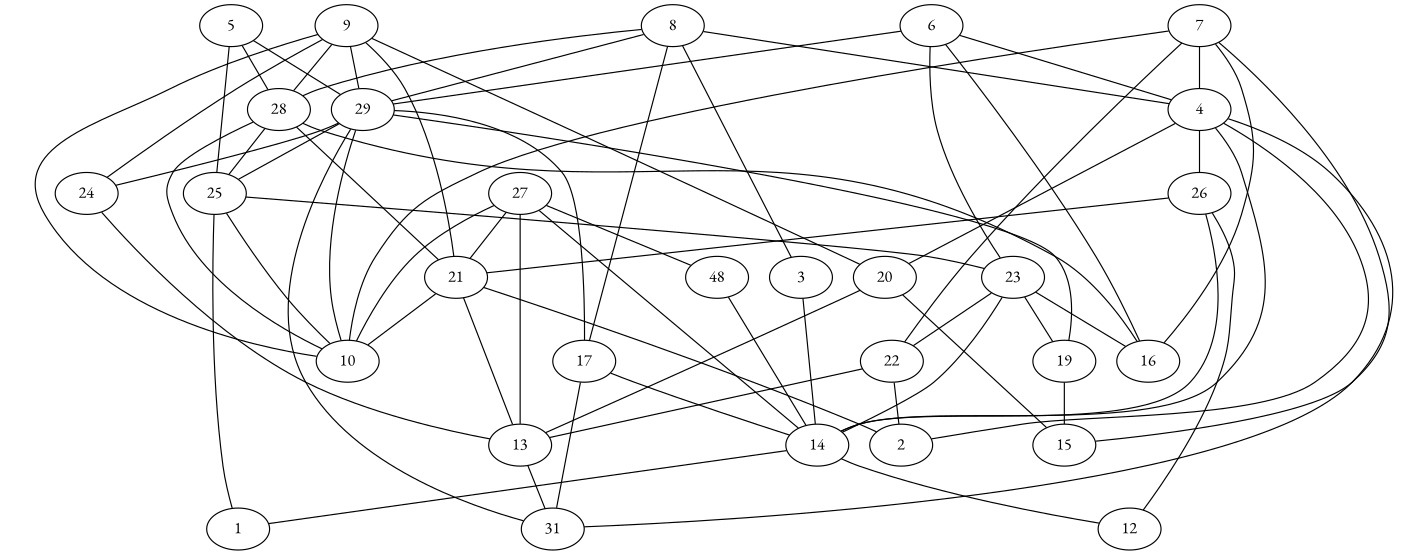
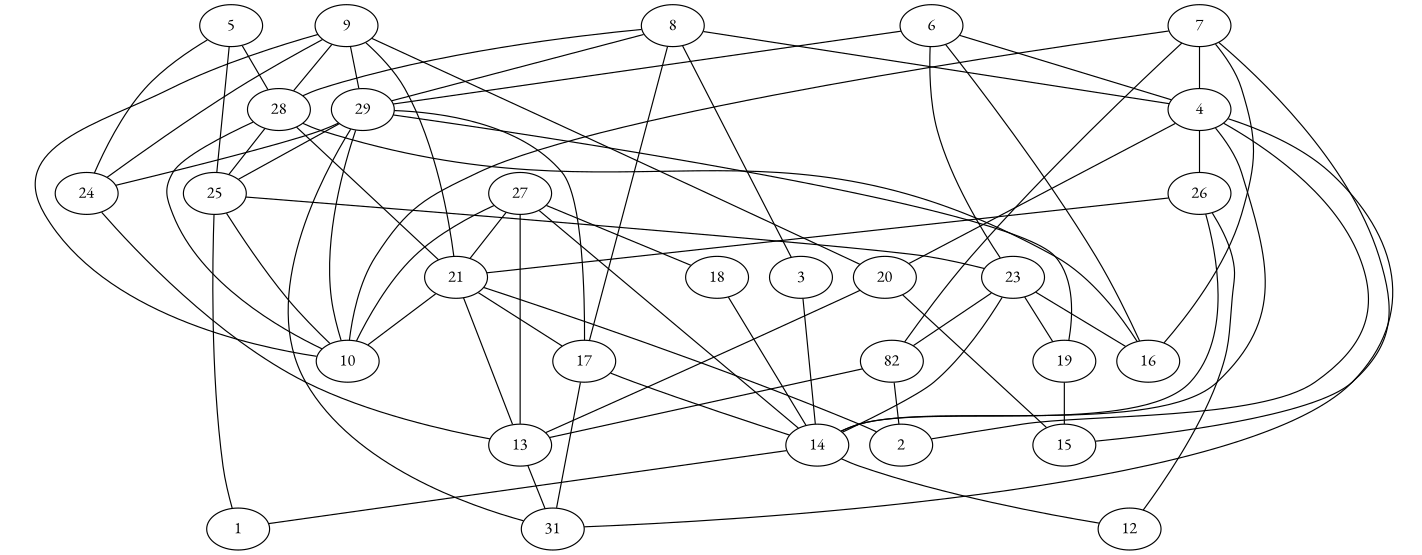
(297, 68) -> (142, 93)
(717, 277) -> (717, 277)
none -> (512, 314)
(892, 361) -> (892, 361)
